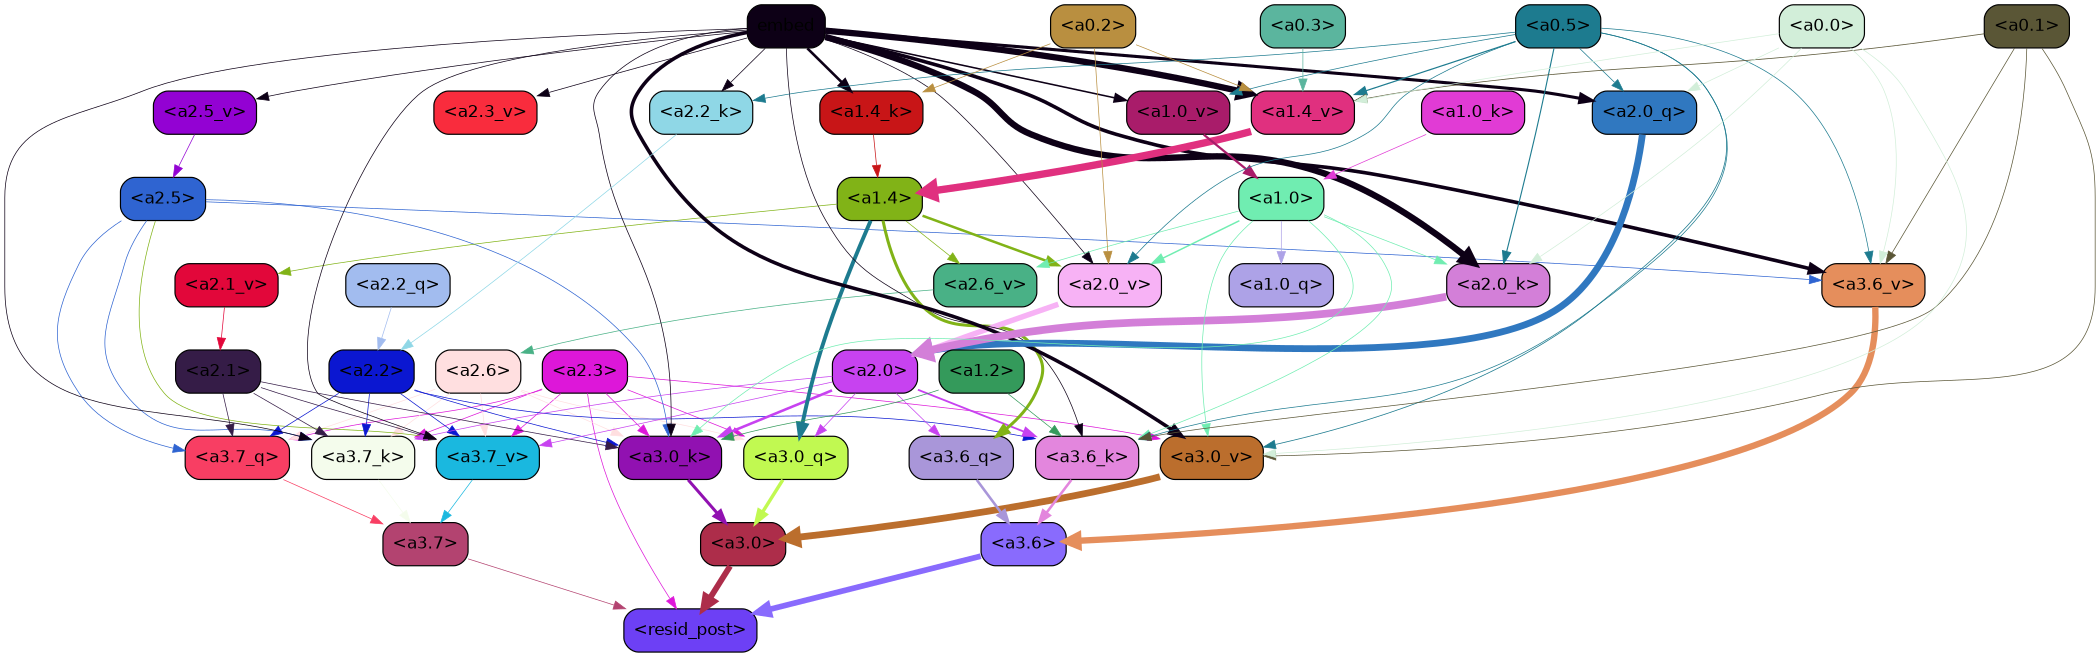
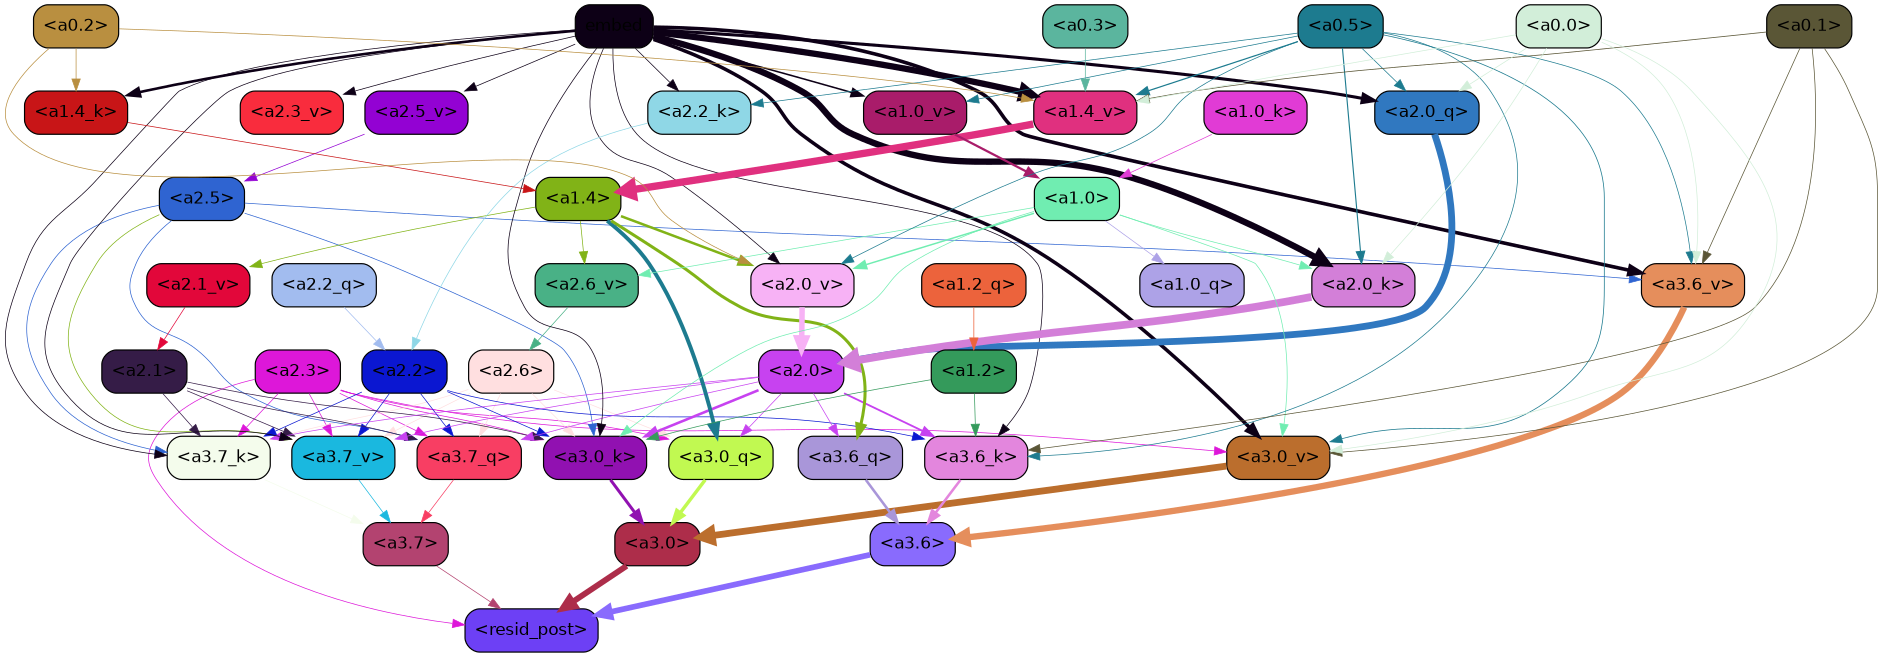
none -> (974, 285)
(1321, 357) -> none
none -> (640, 409)
